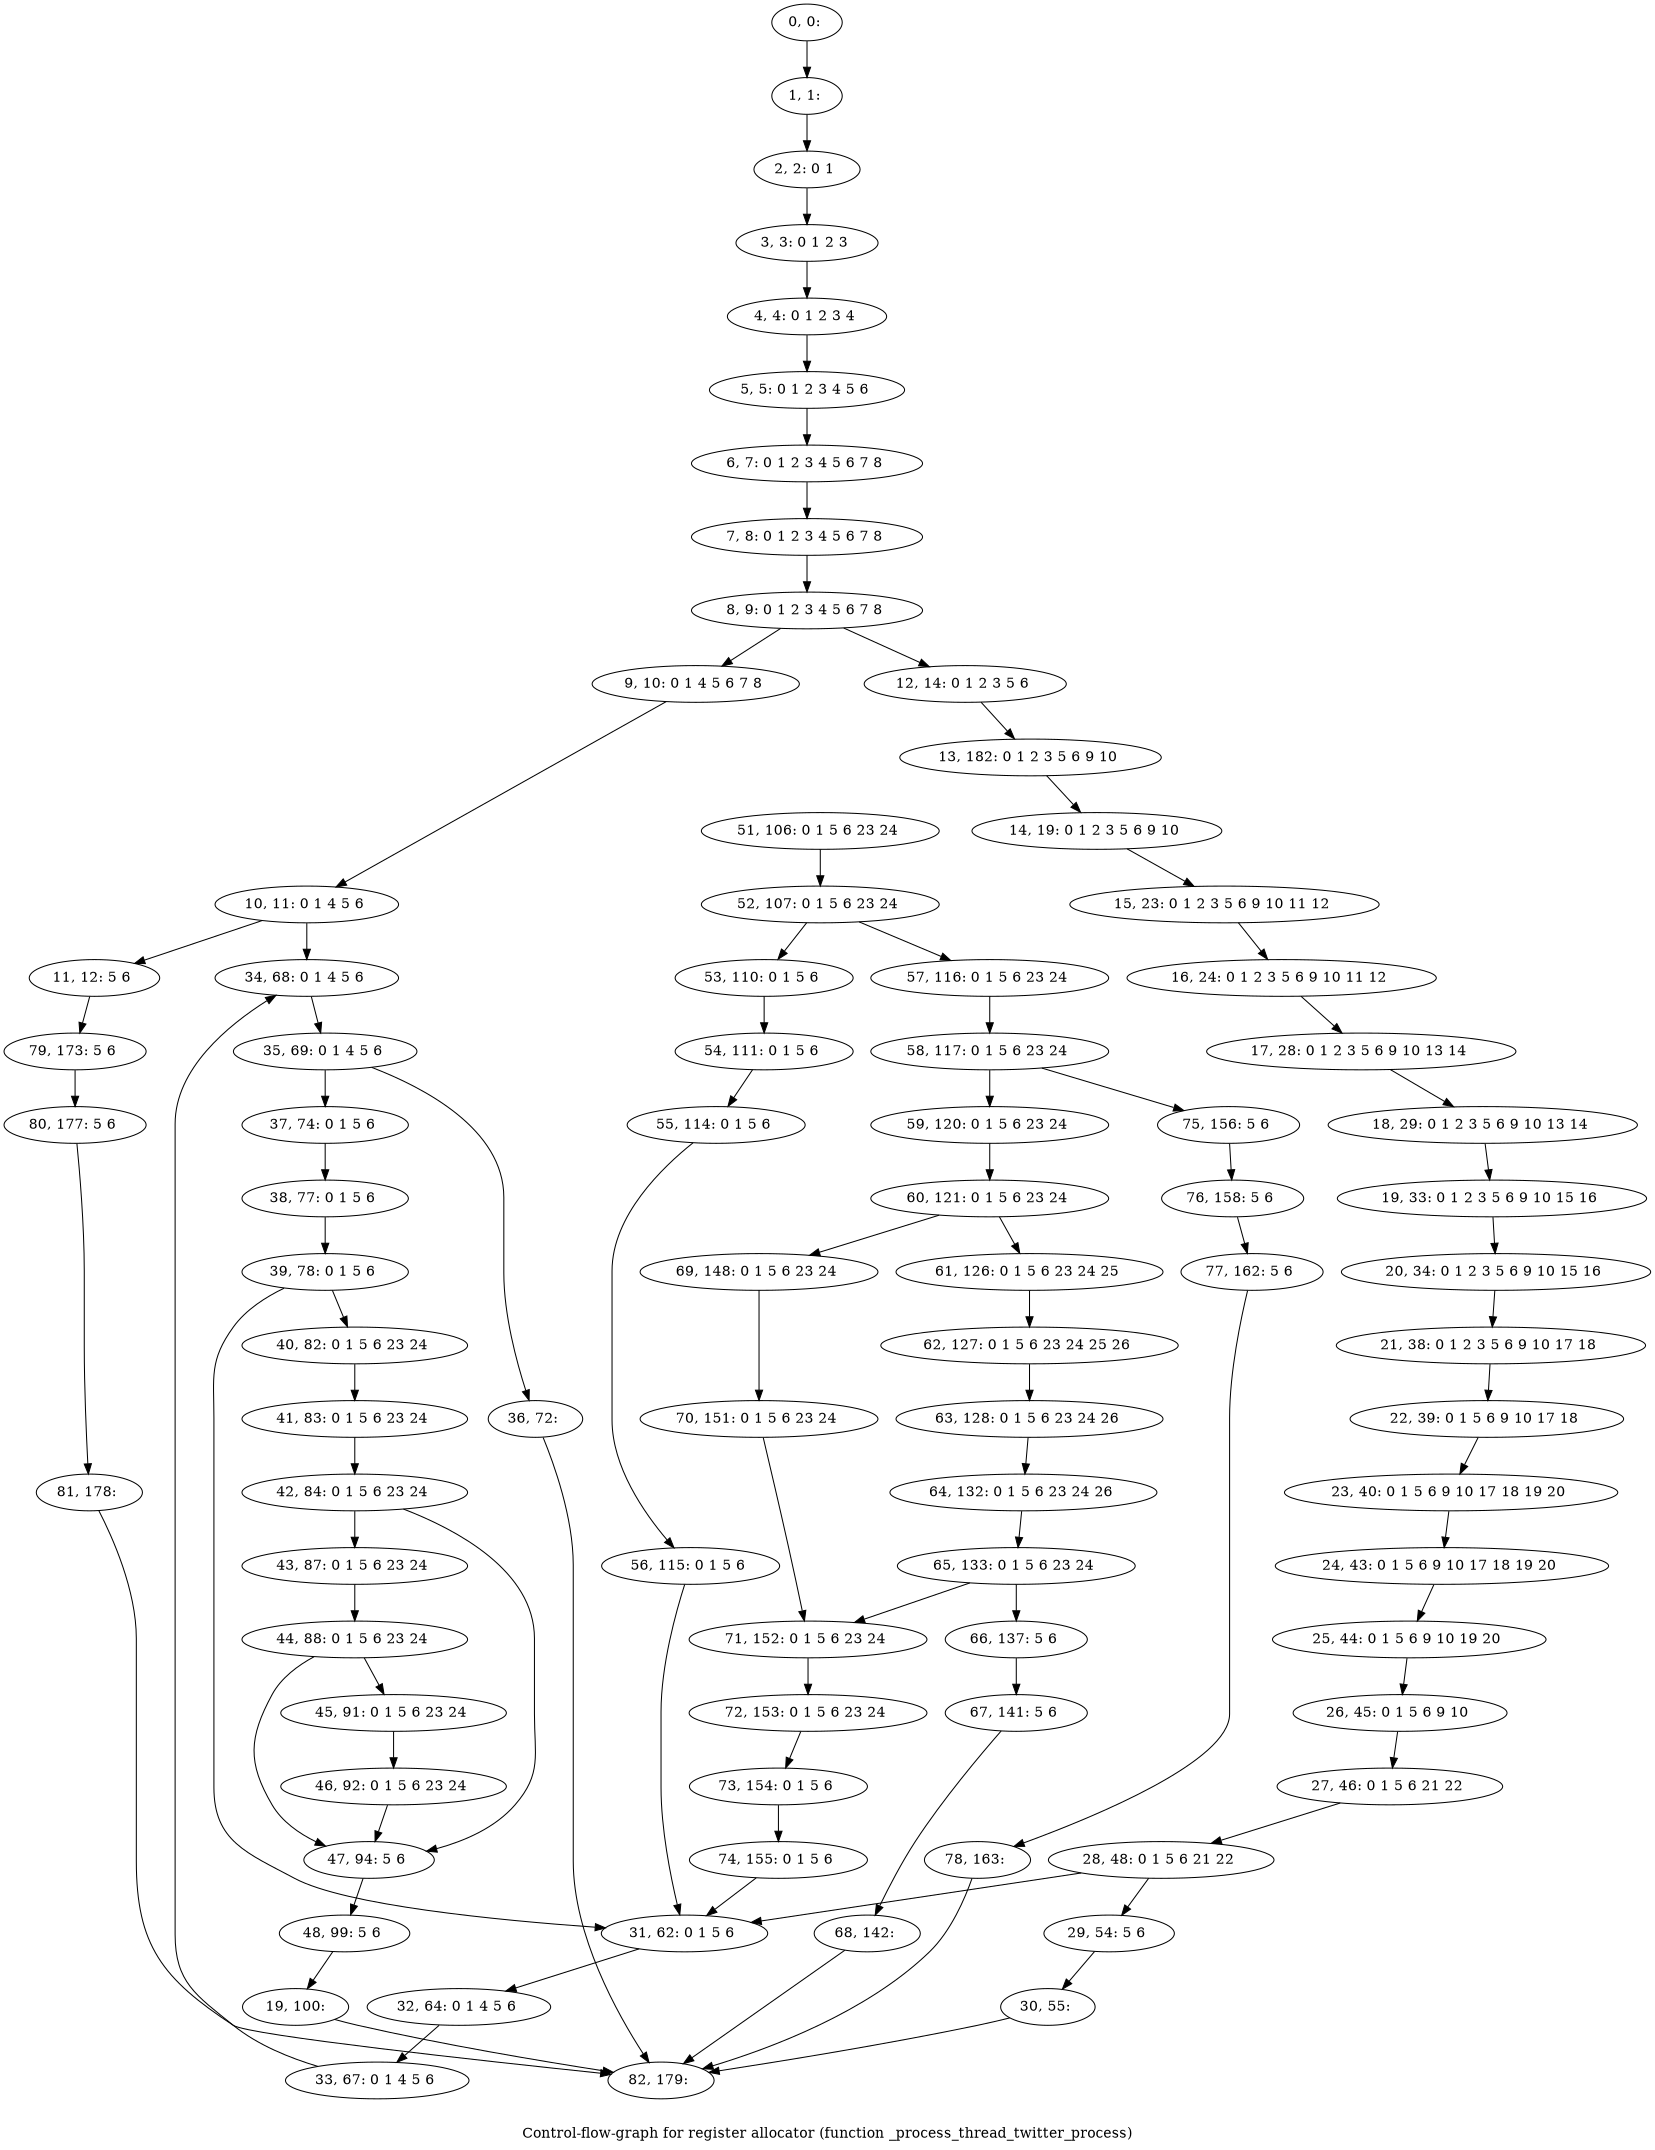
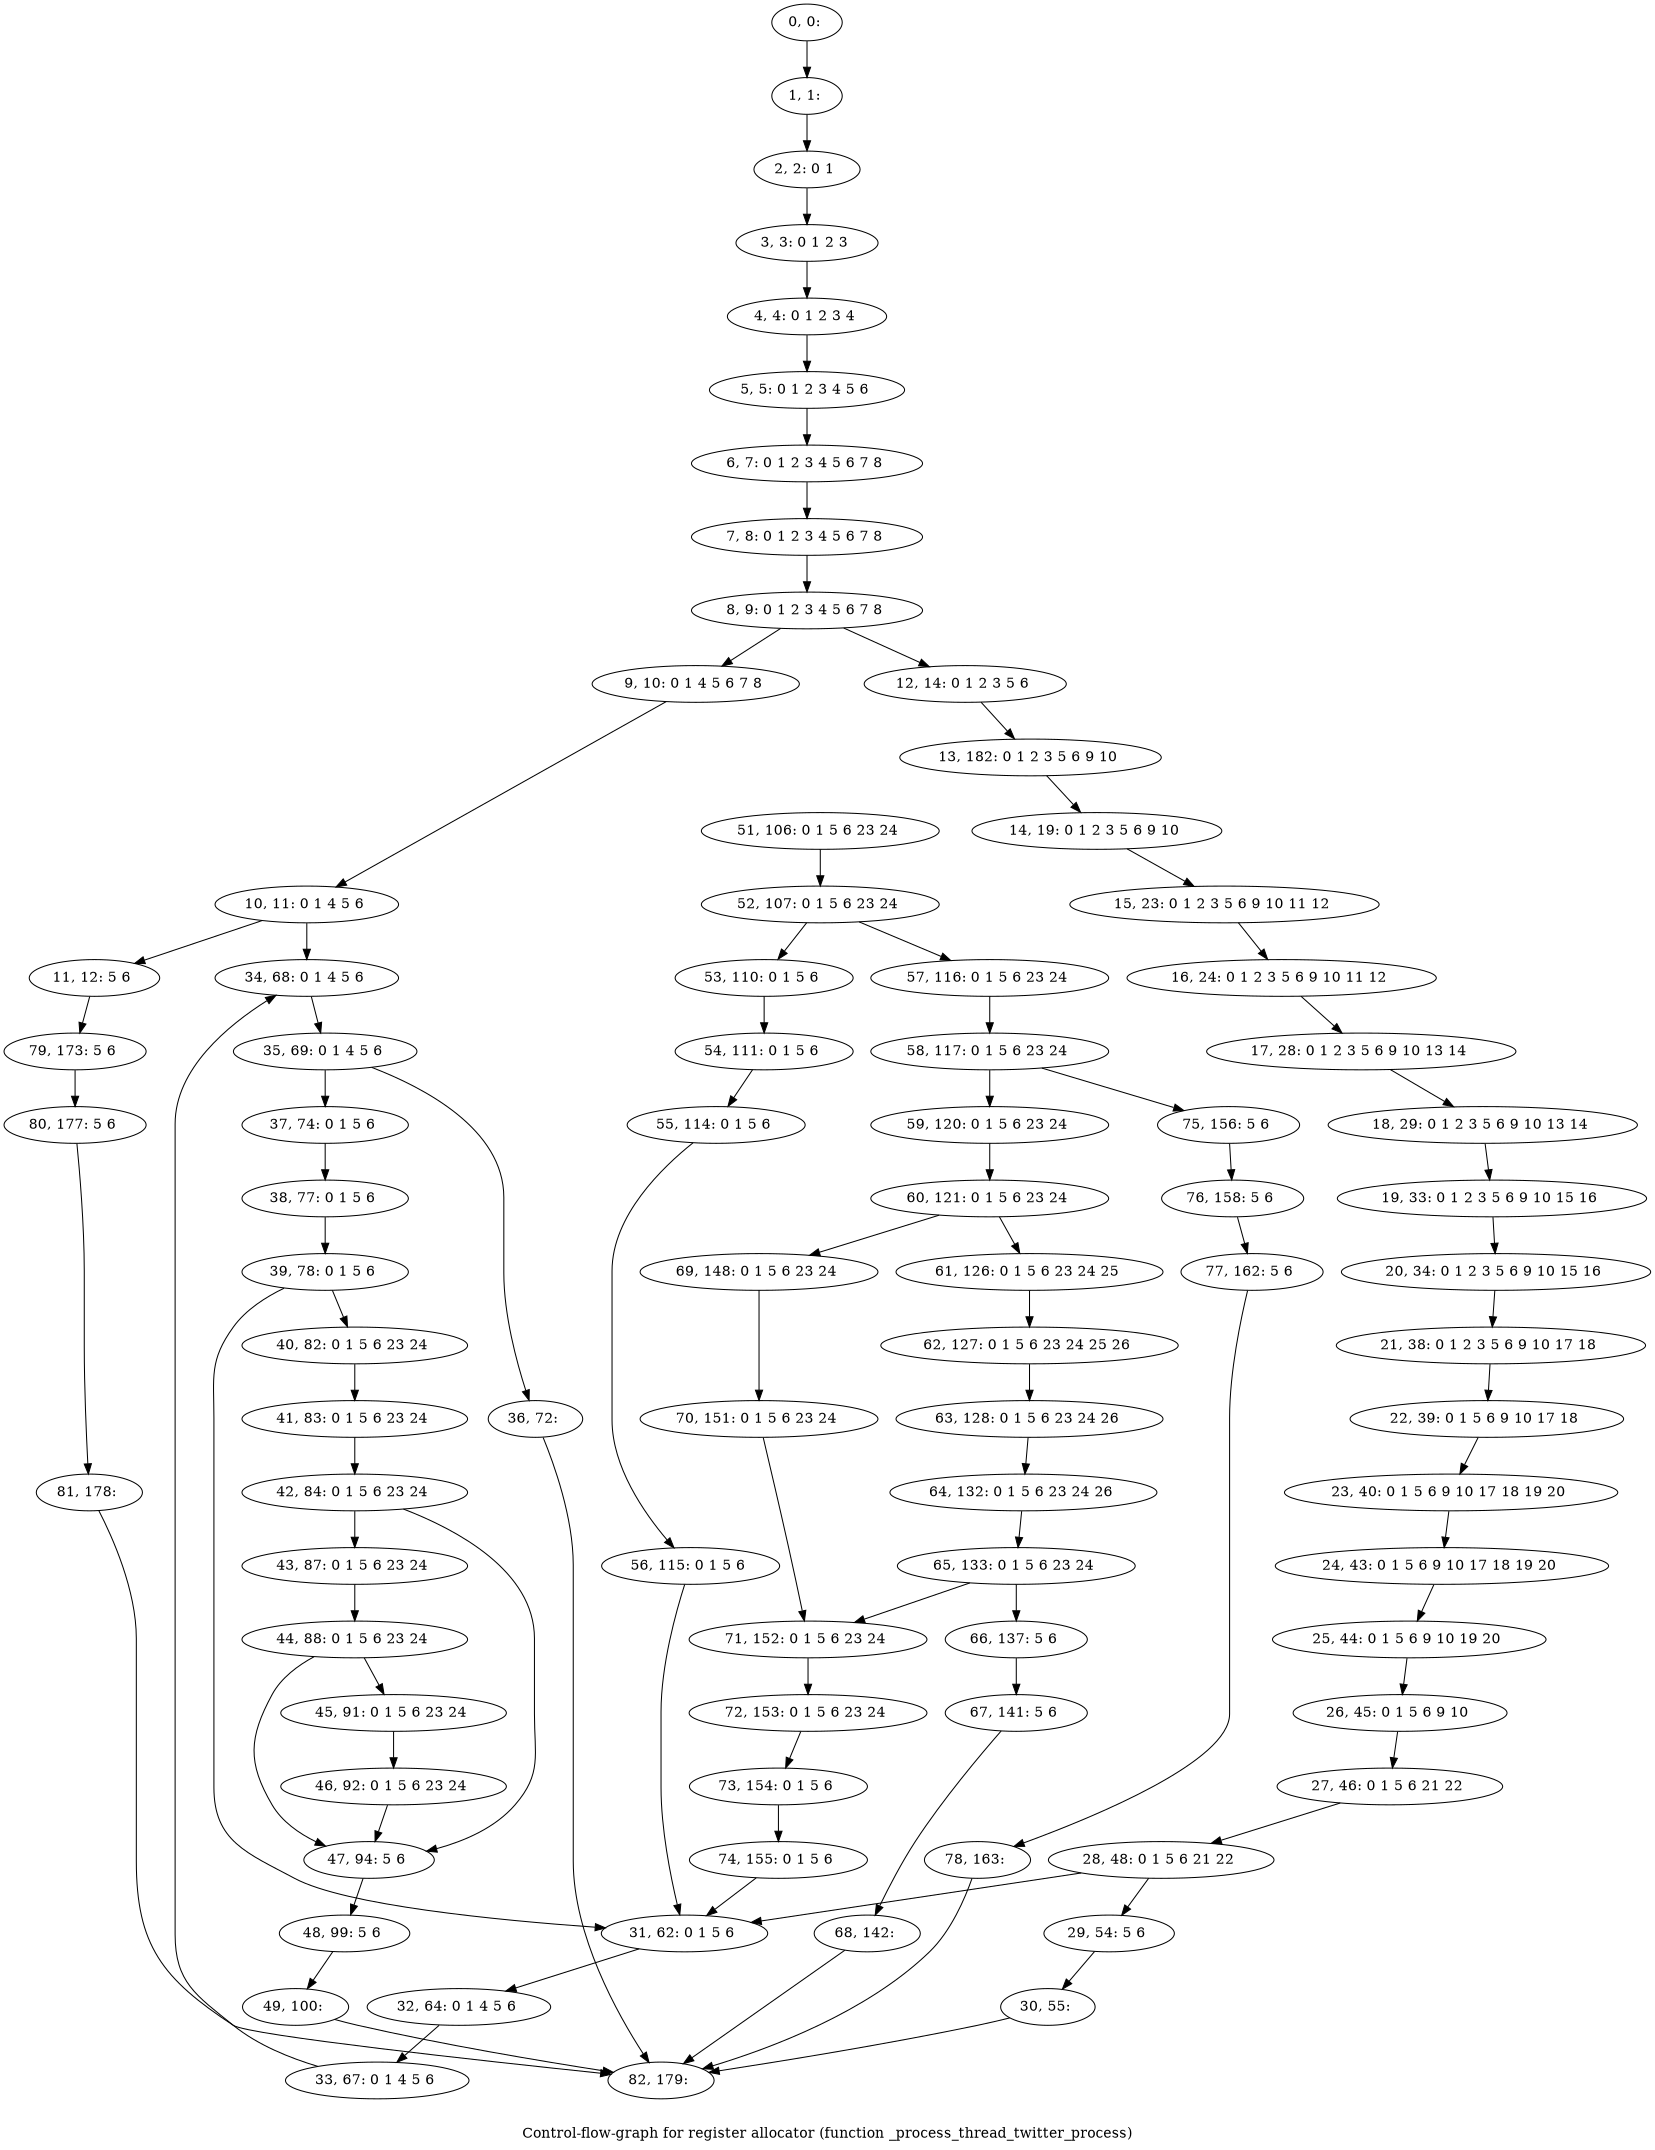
(296, 2007) -> (296, 2007)
